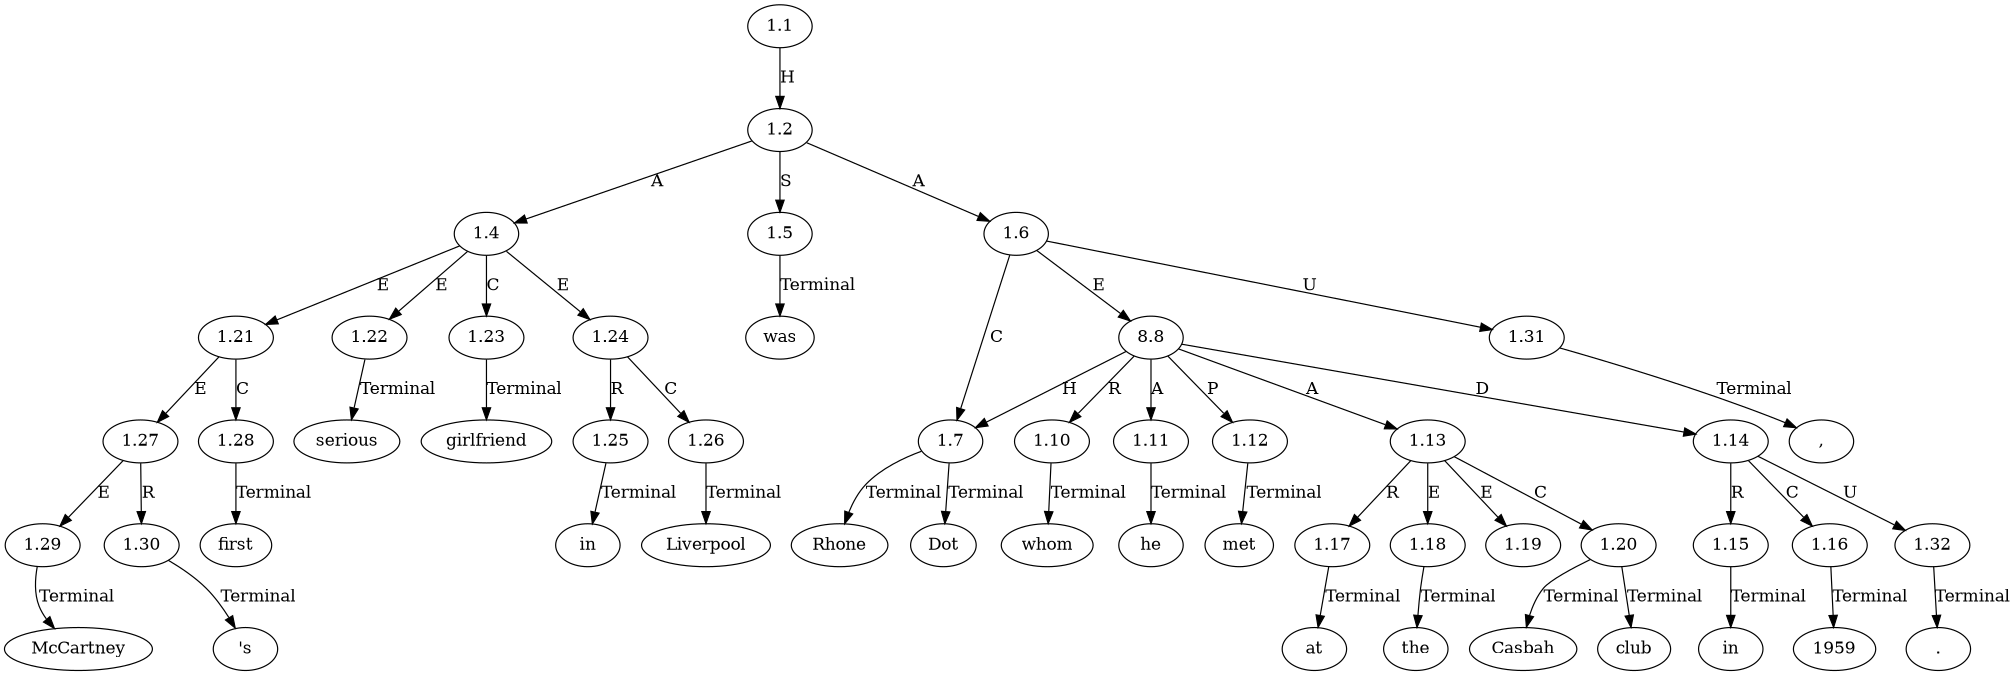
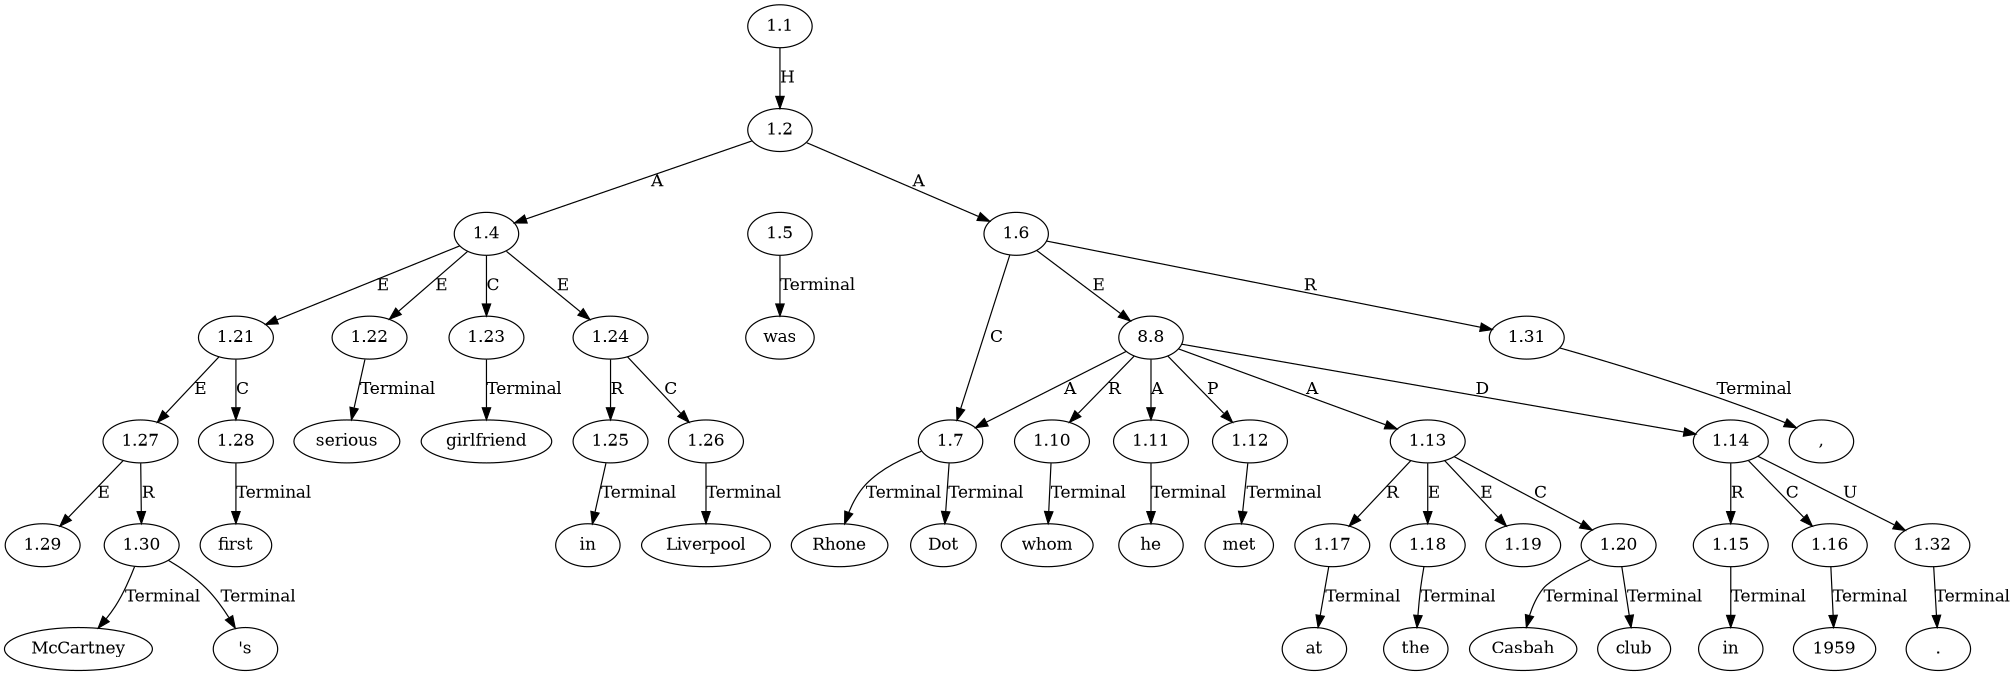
(780, 176) -> none
(1310, 286) -> (1310, 286)
(1070, 390) -> (1070, 390)
(36, 594) -> (122, 594)
